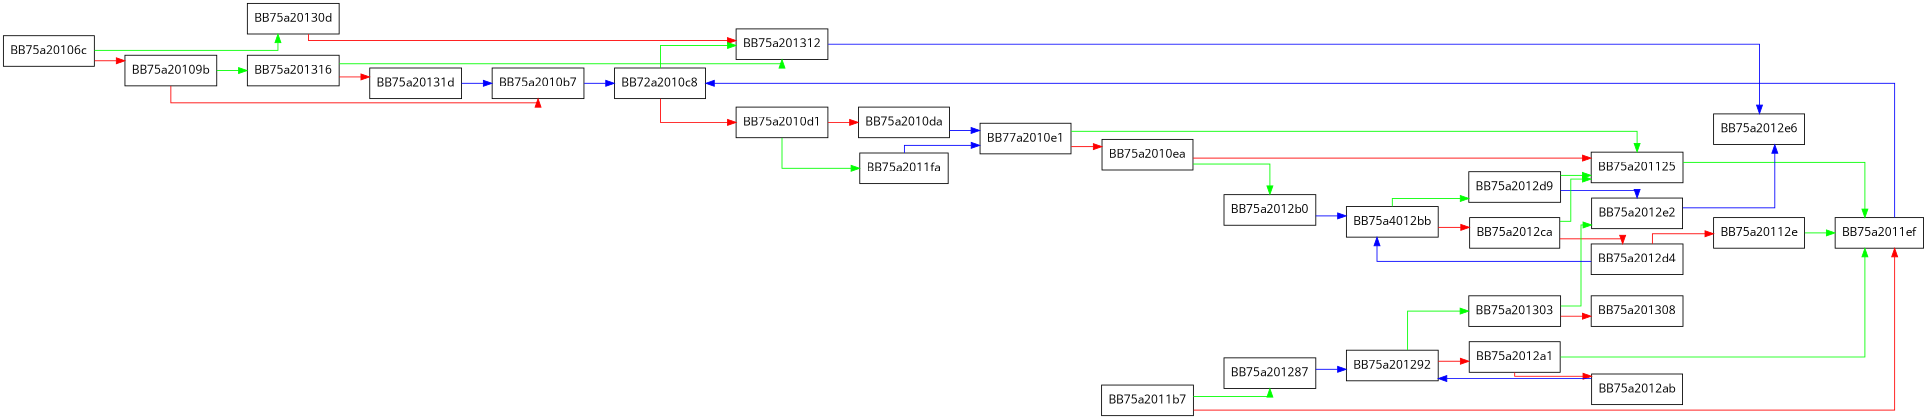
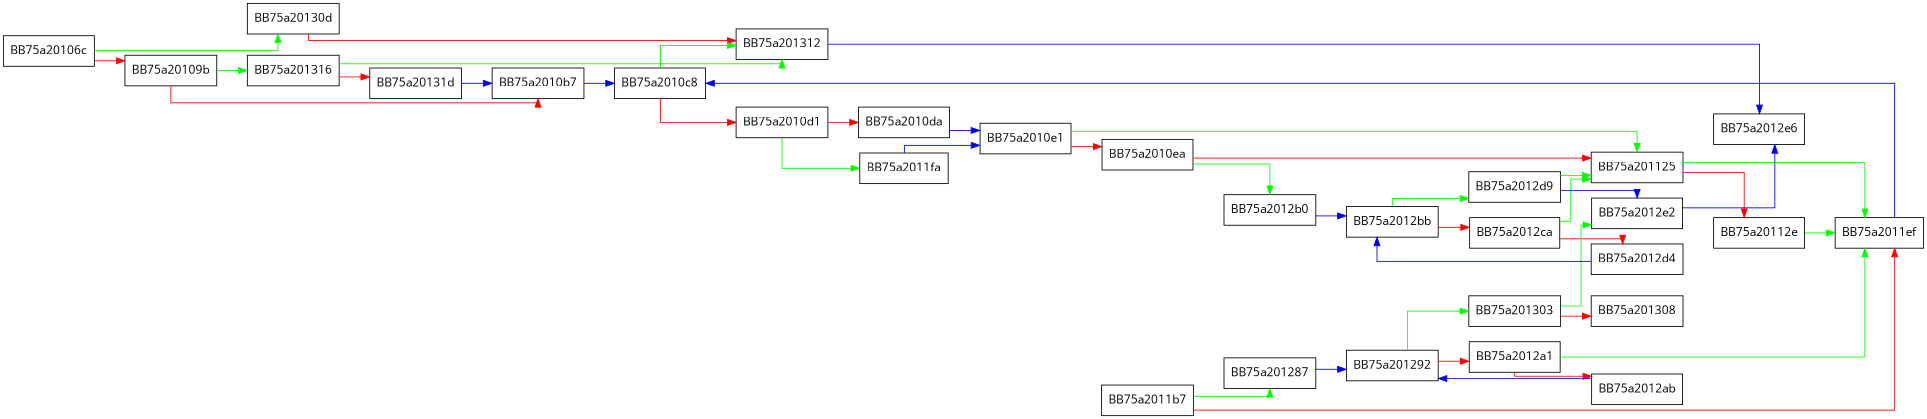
(660, 83) -> (660, 83)
(1026, 139) -> (1026, 139)
(1392, 222) -> (1392, 222)
(1674, 234) -> (1732, 173)
